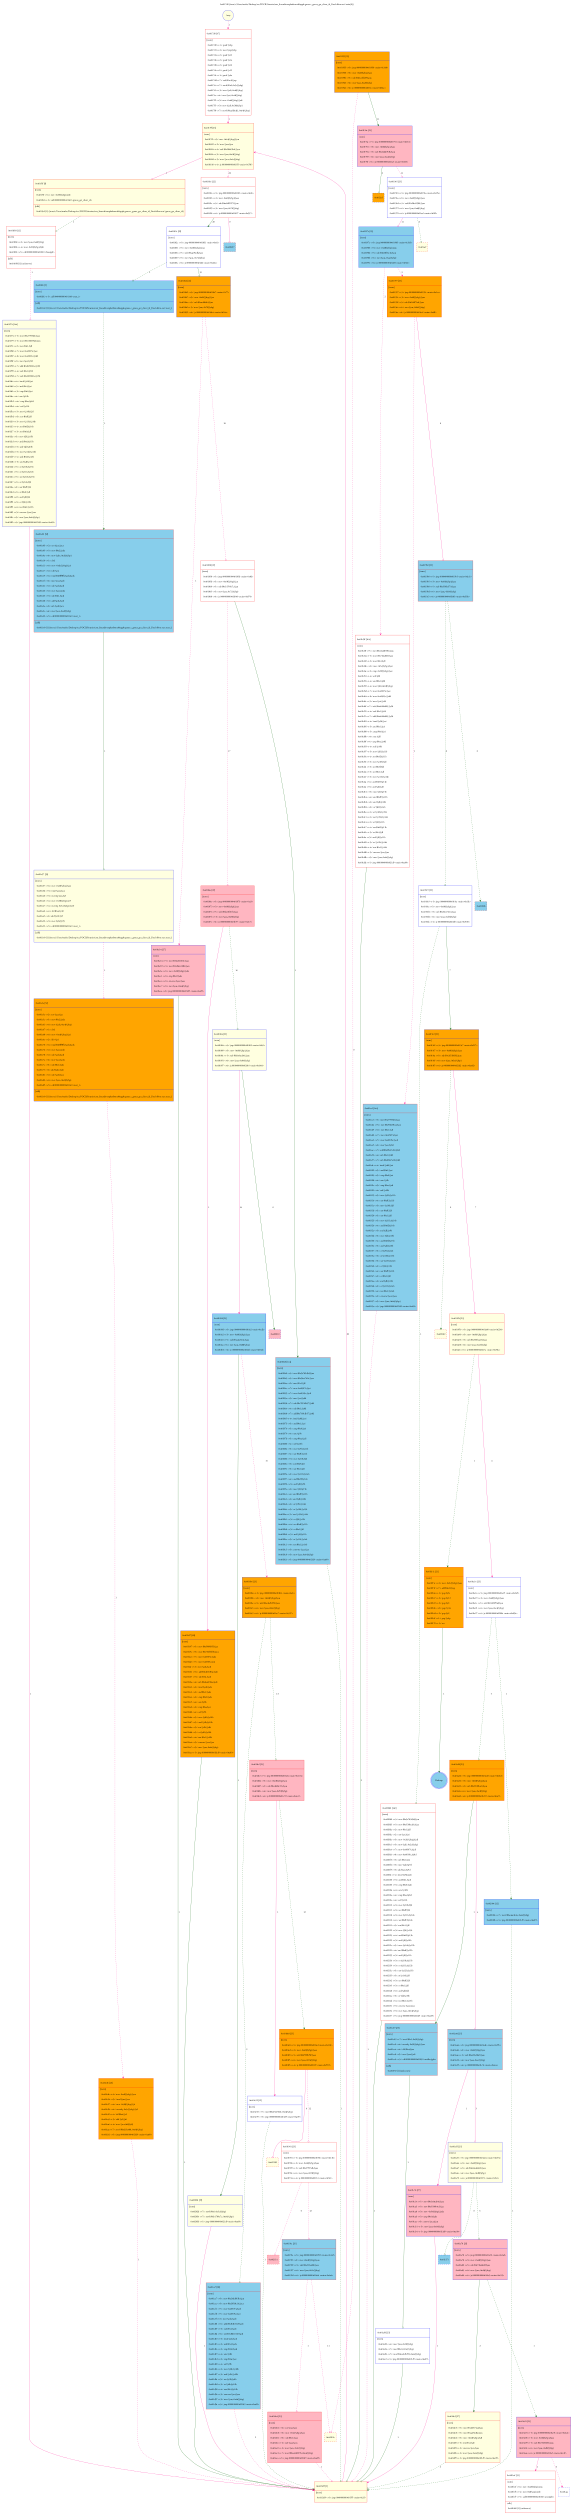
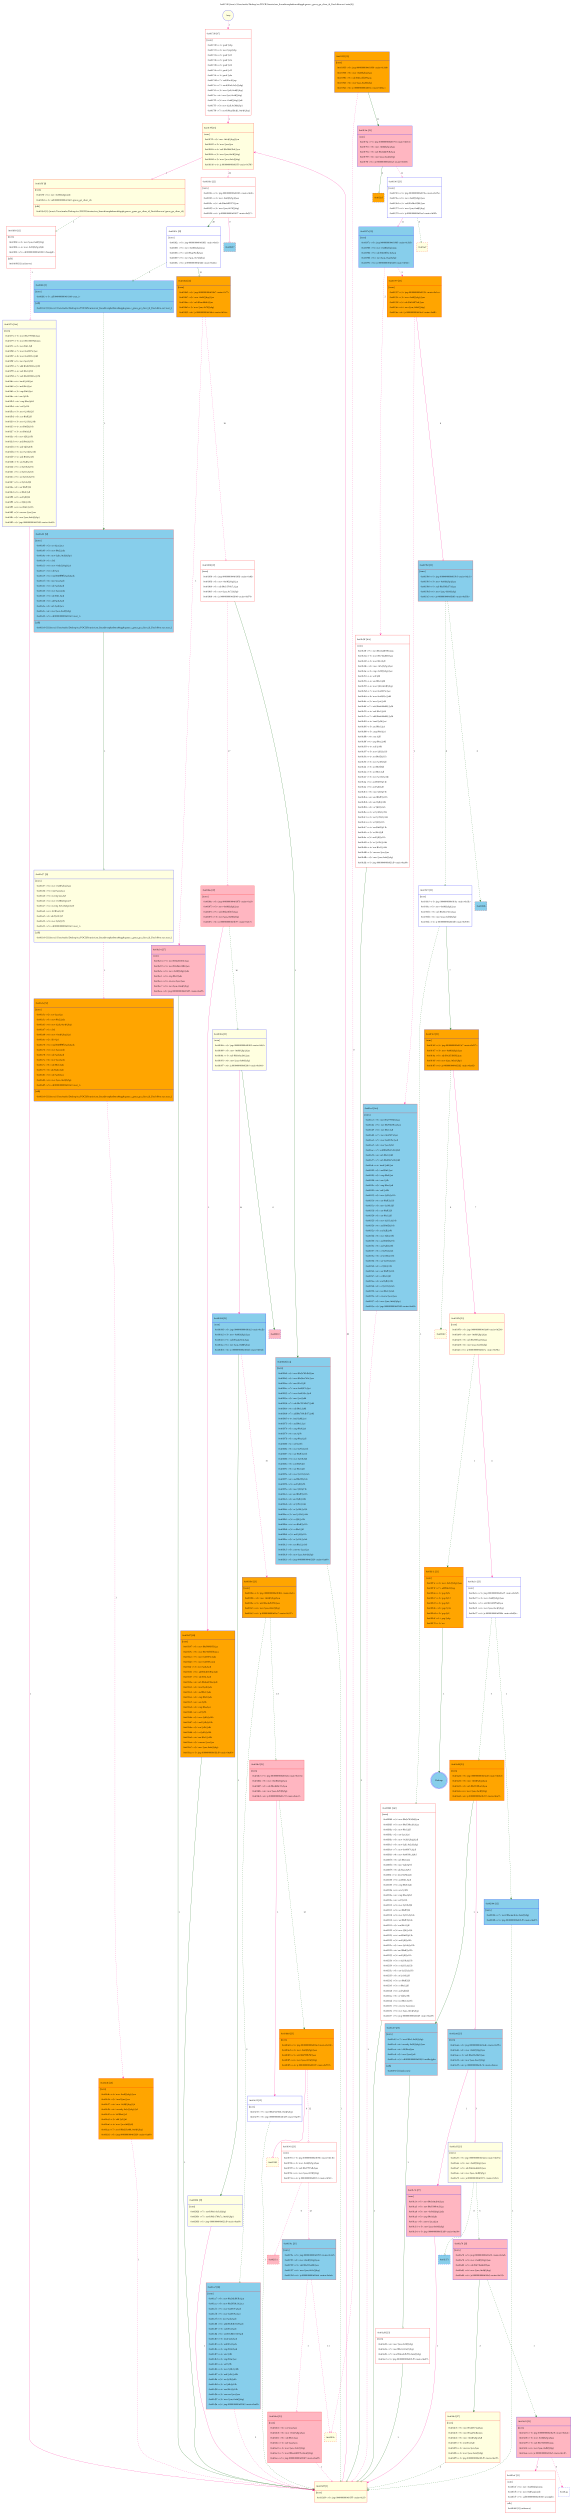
(403, 2346) -> (403, 2346)
